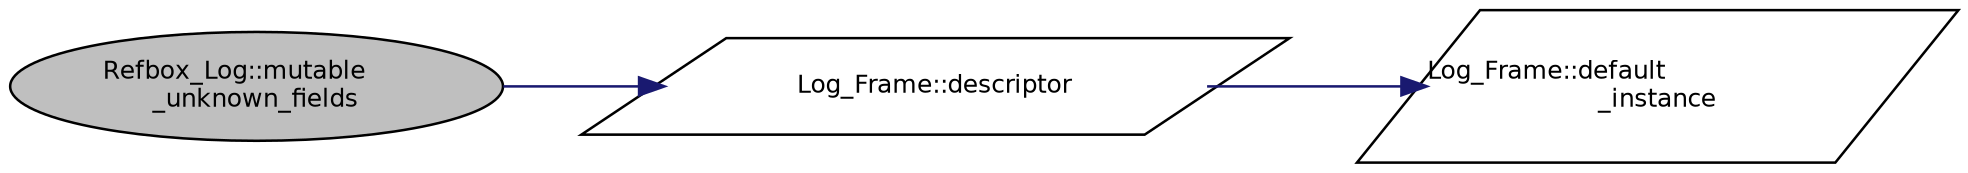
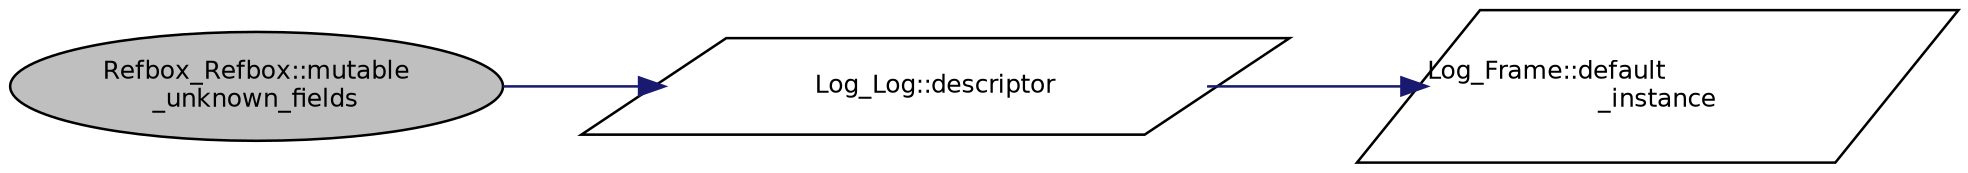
(257, 86) -> (257, 86)
(935, 86) -> (935, 86)
